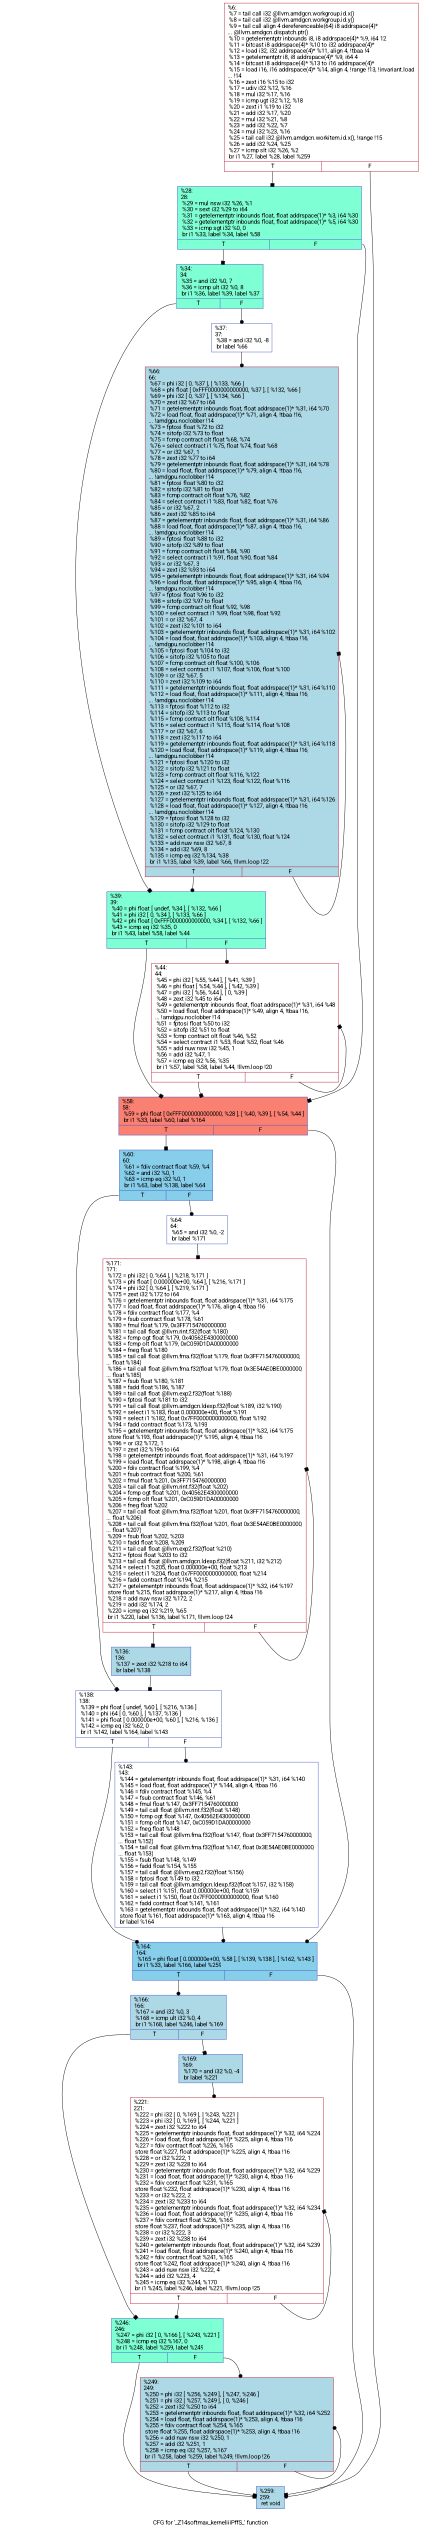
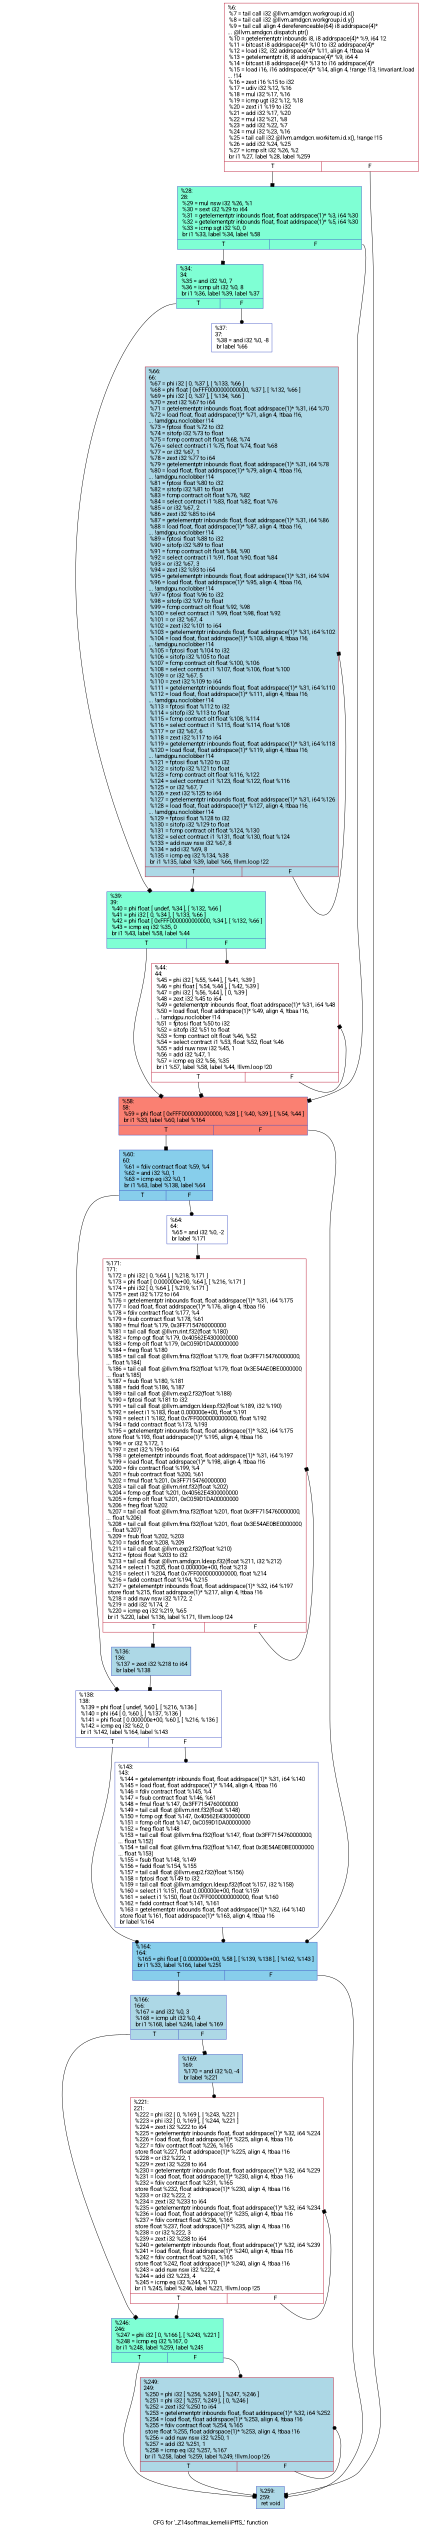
(242, 358) -> none
